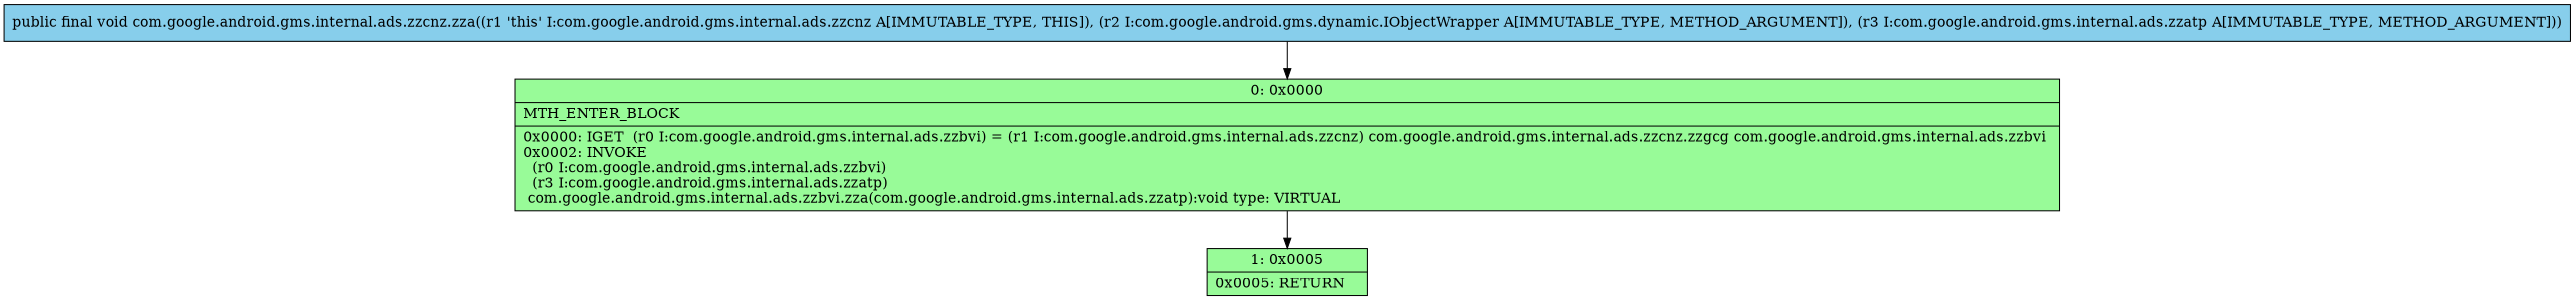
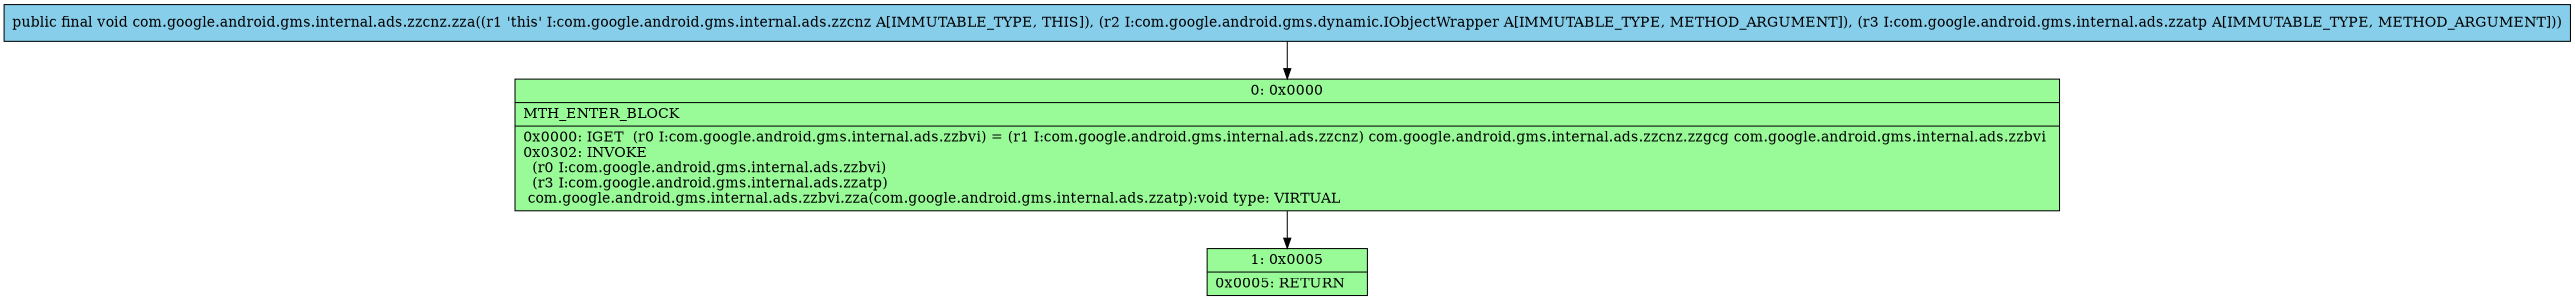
(590, 153) -> (590, 153)
